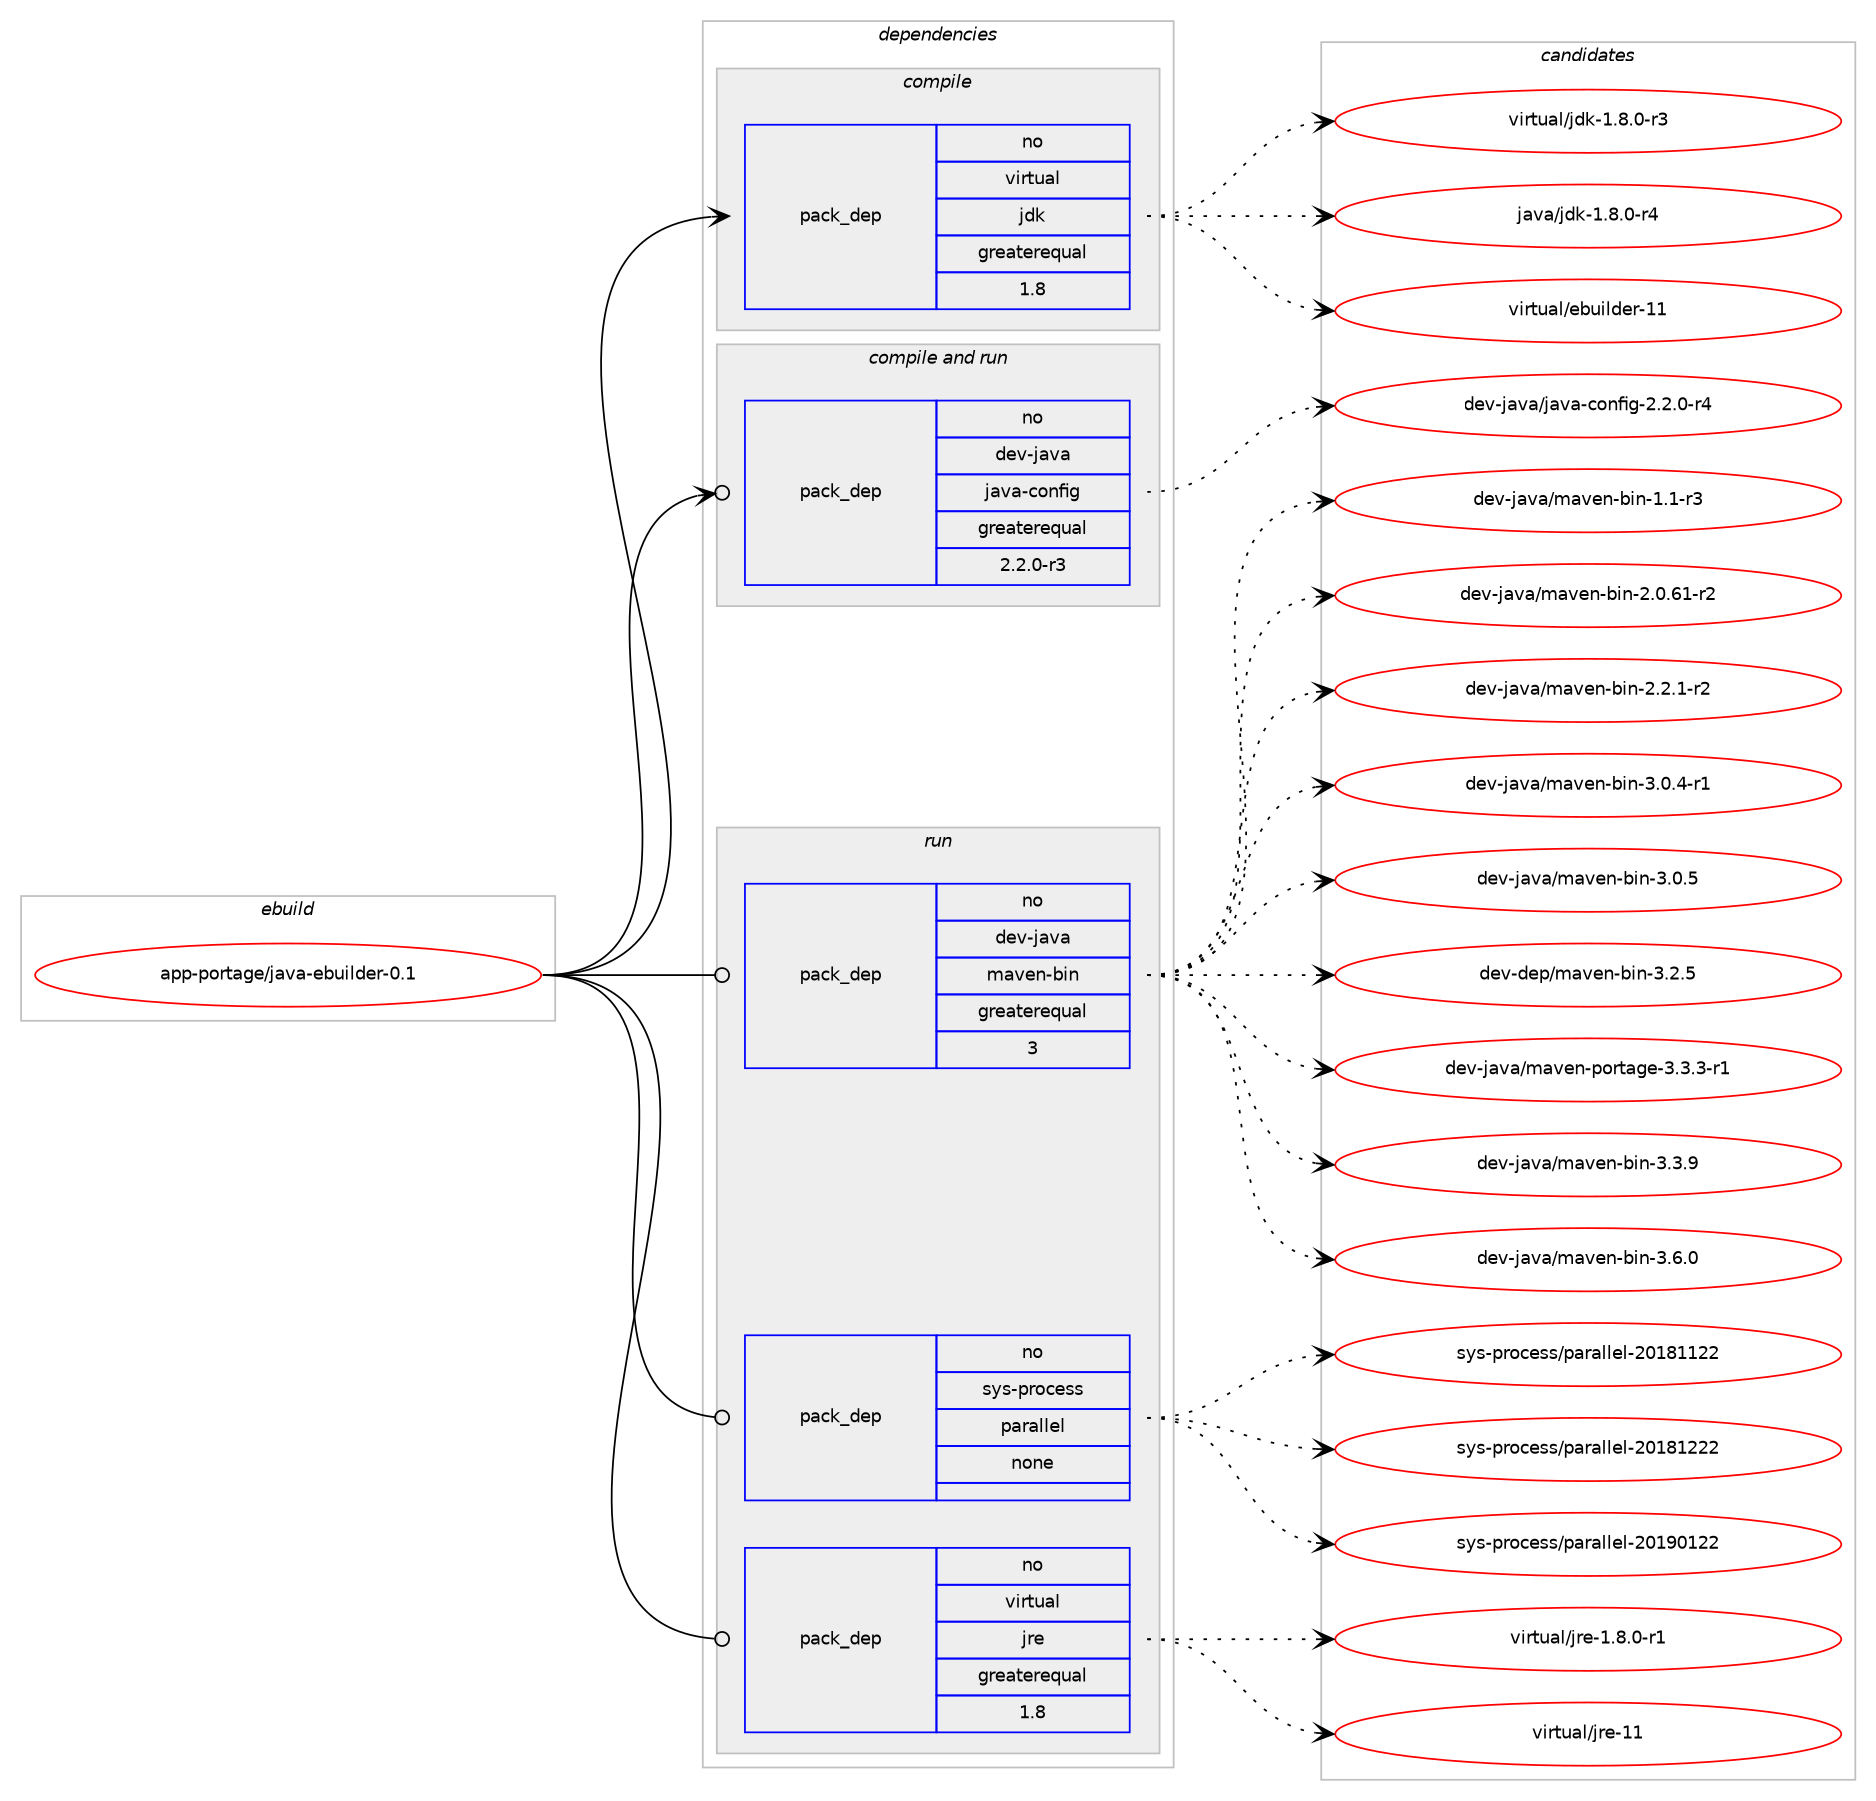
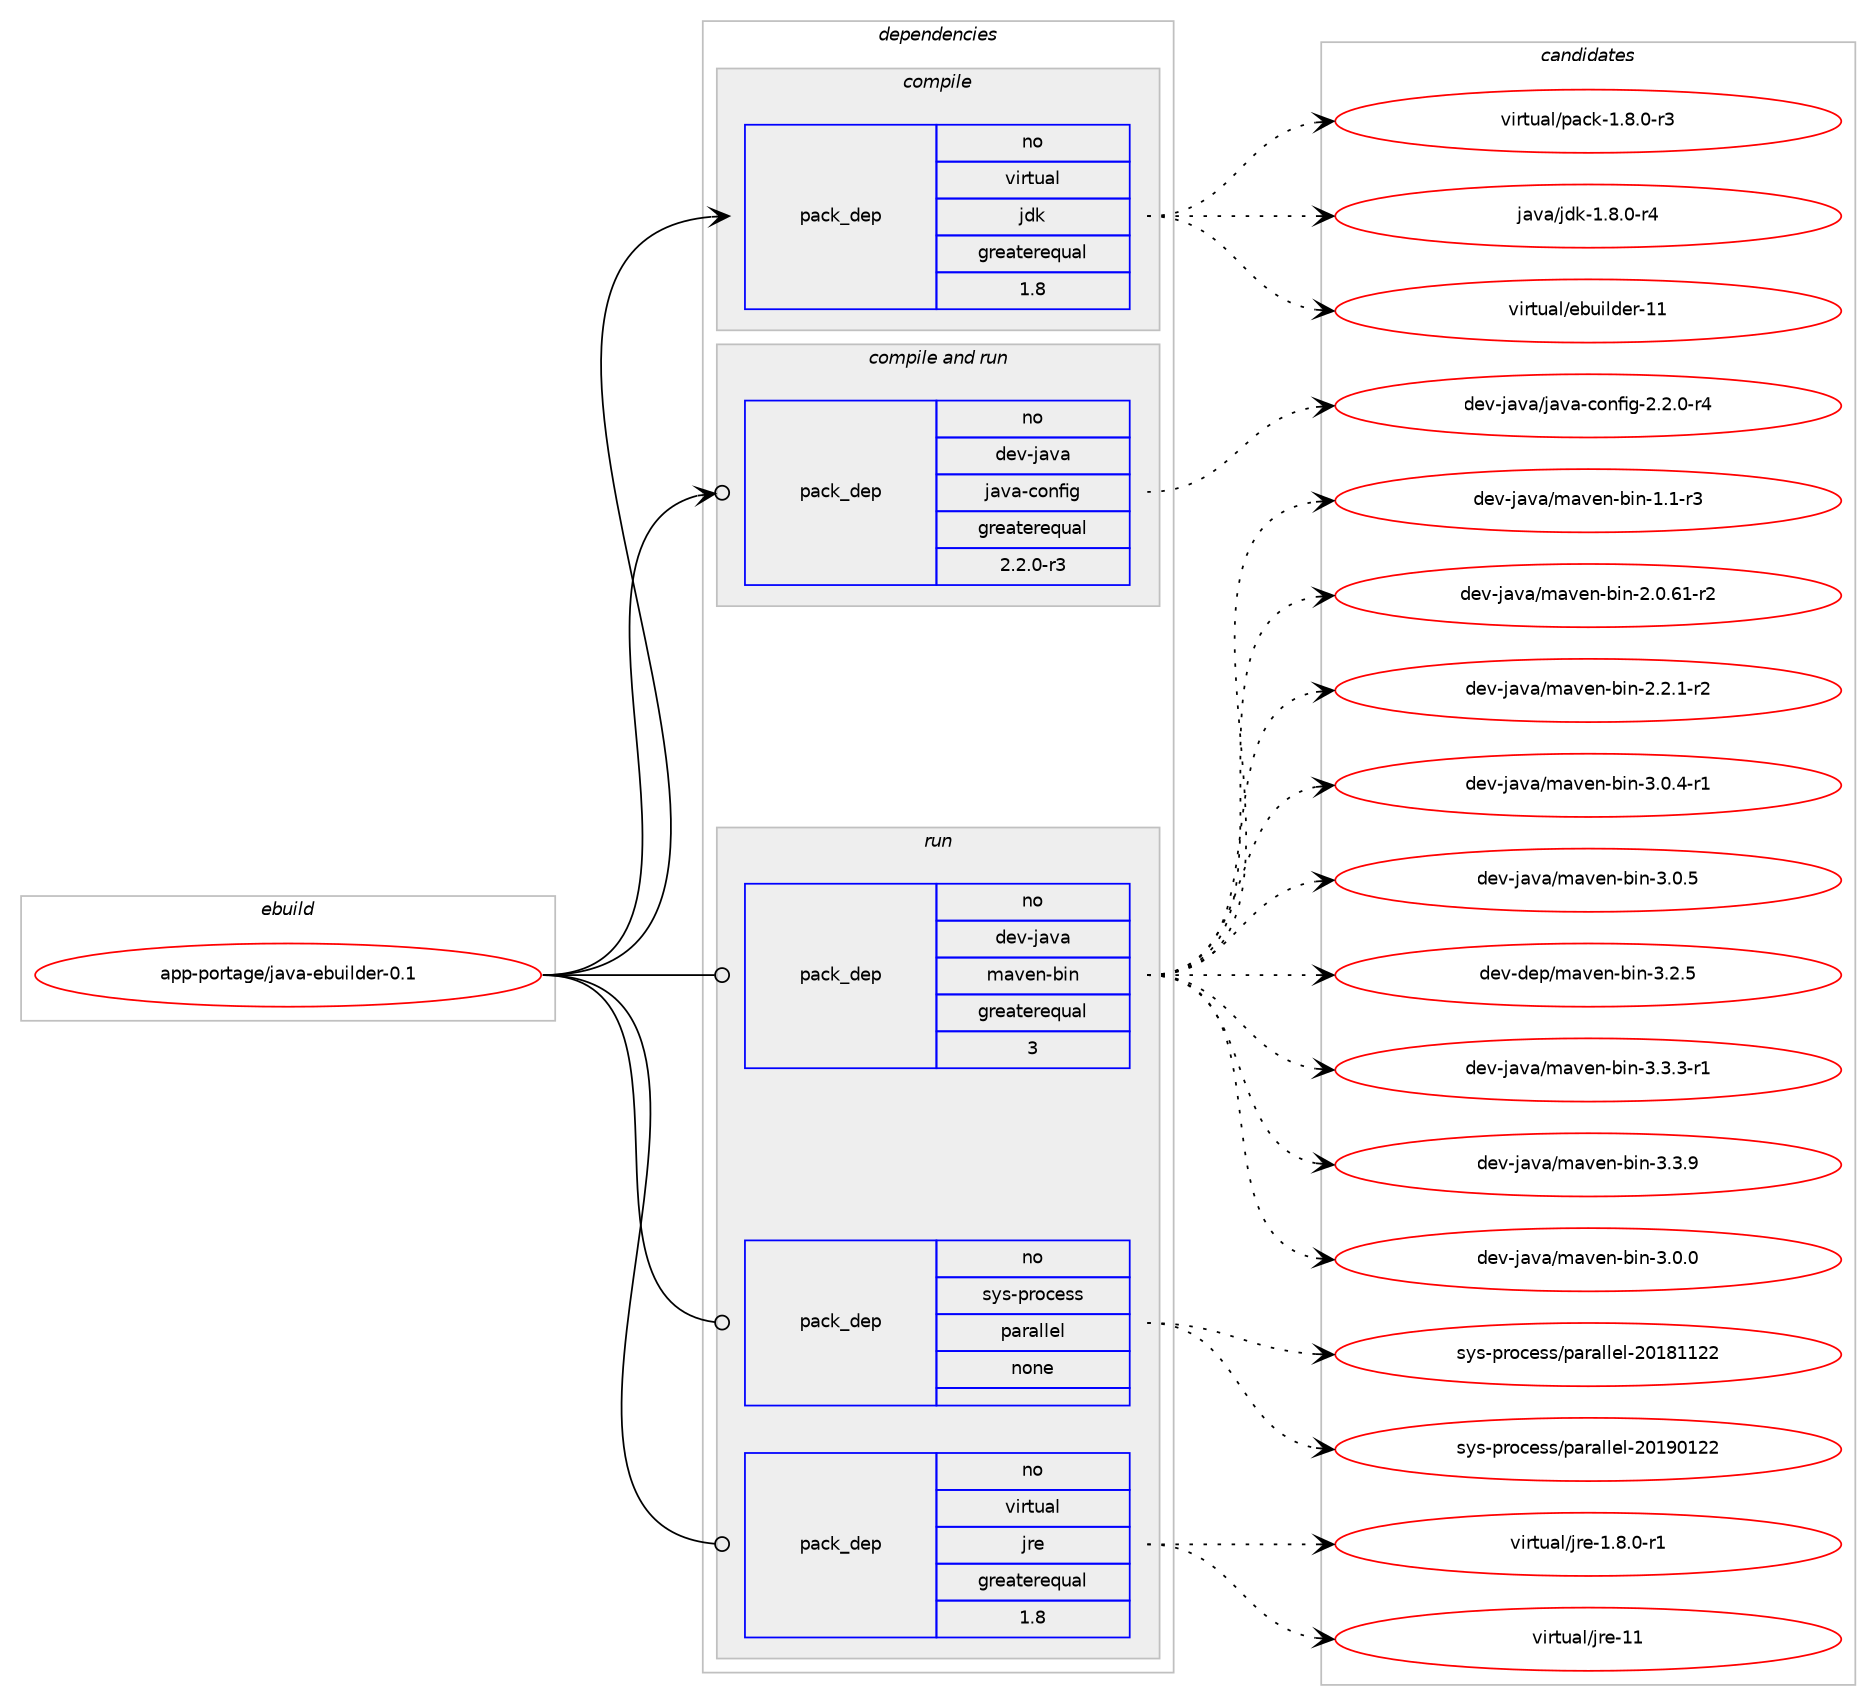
(1588, 121) -> (1588, 121)
(1588, 1070) -> (1588, 1070)
(1588, 1260) -> (1588, 1260)
(1588, 1449) -> none
